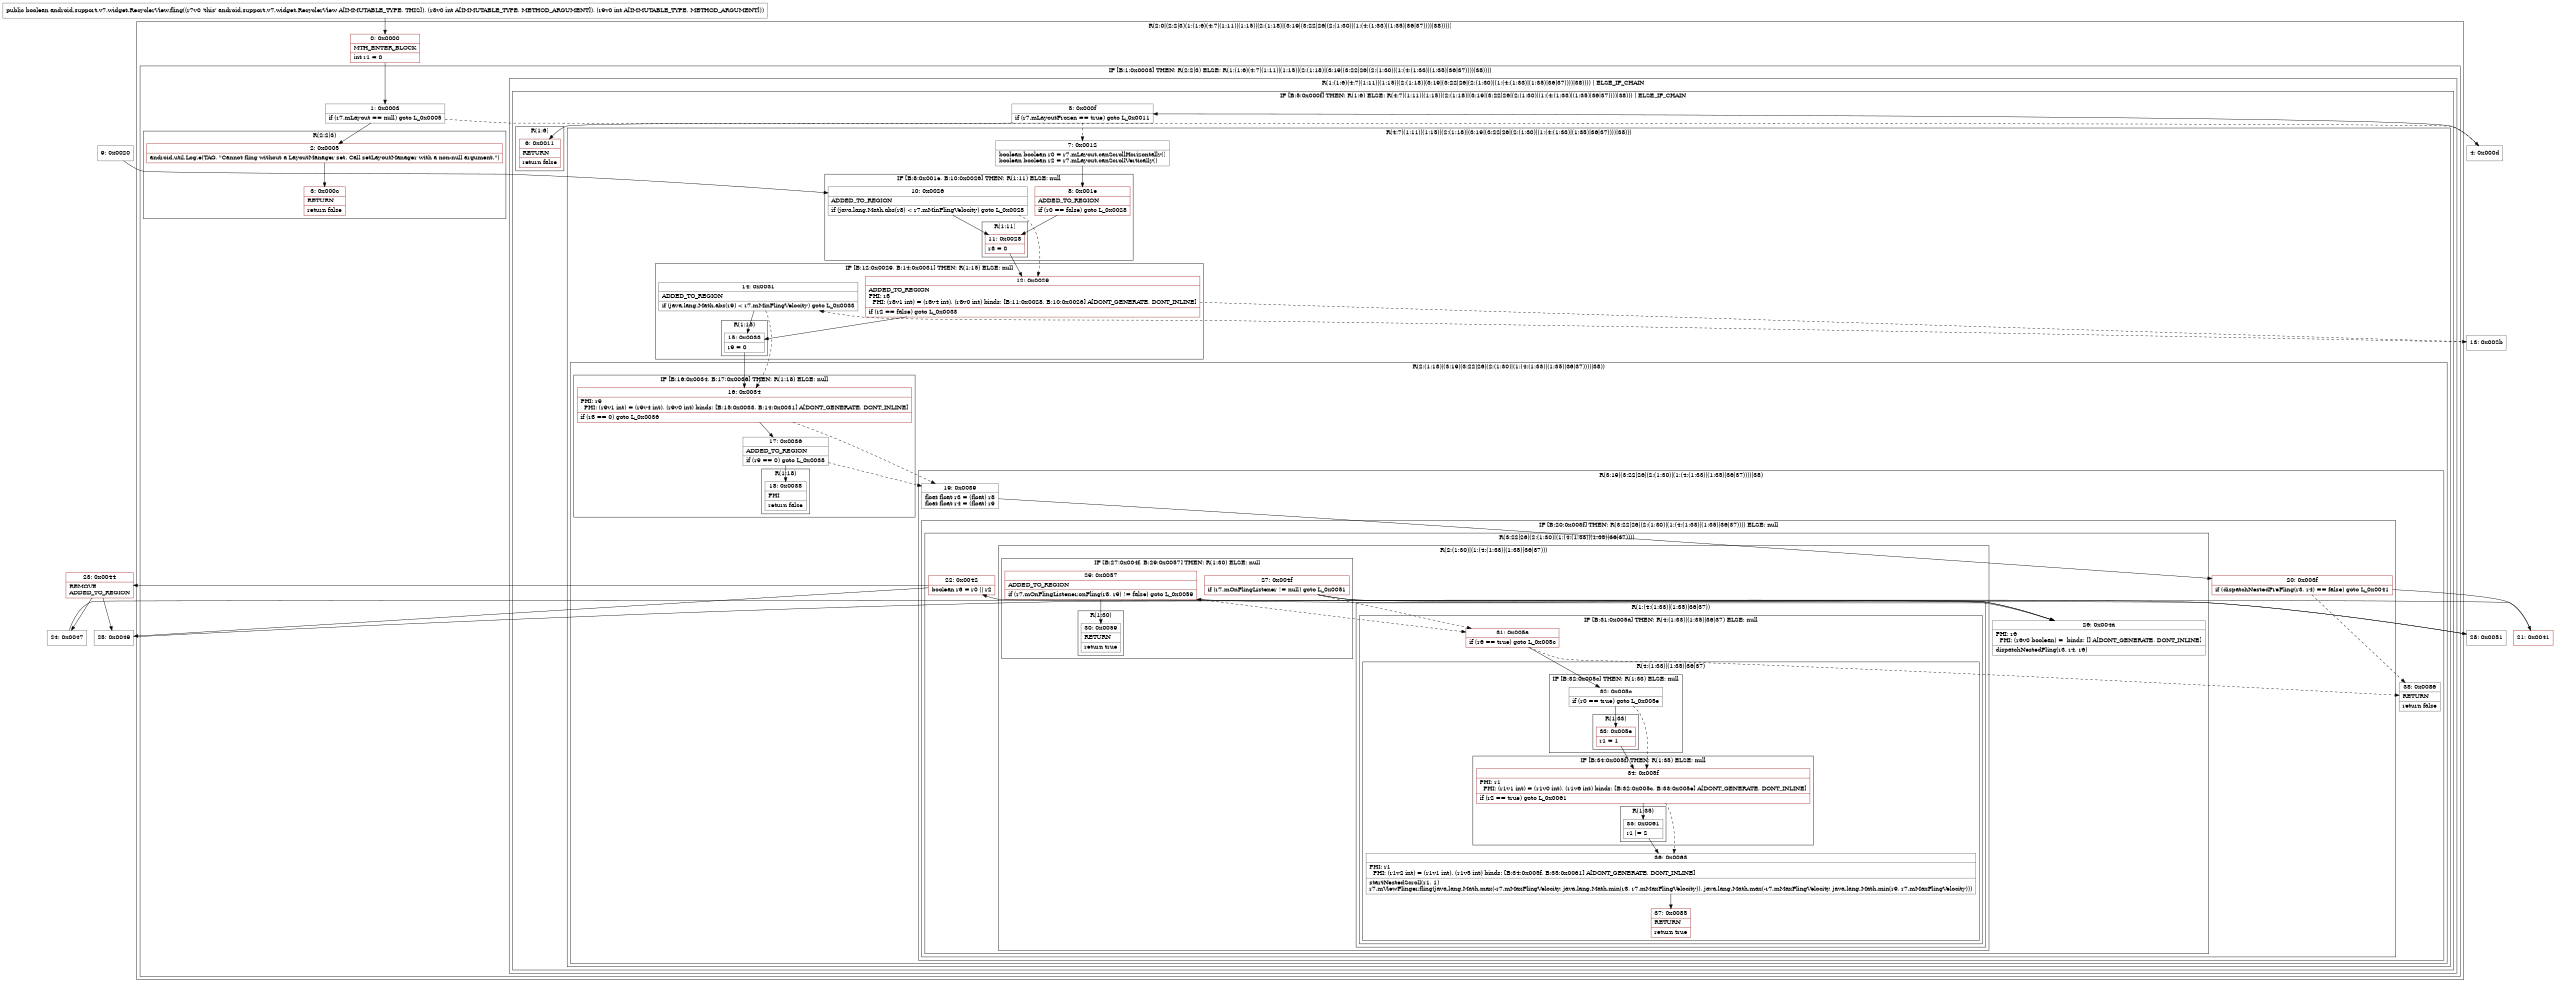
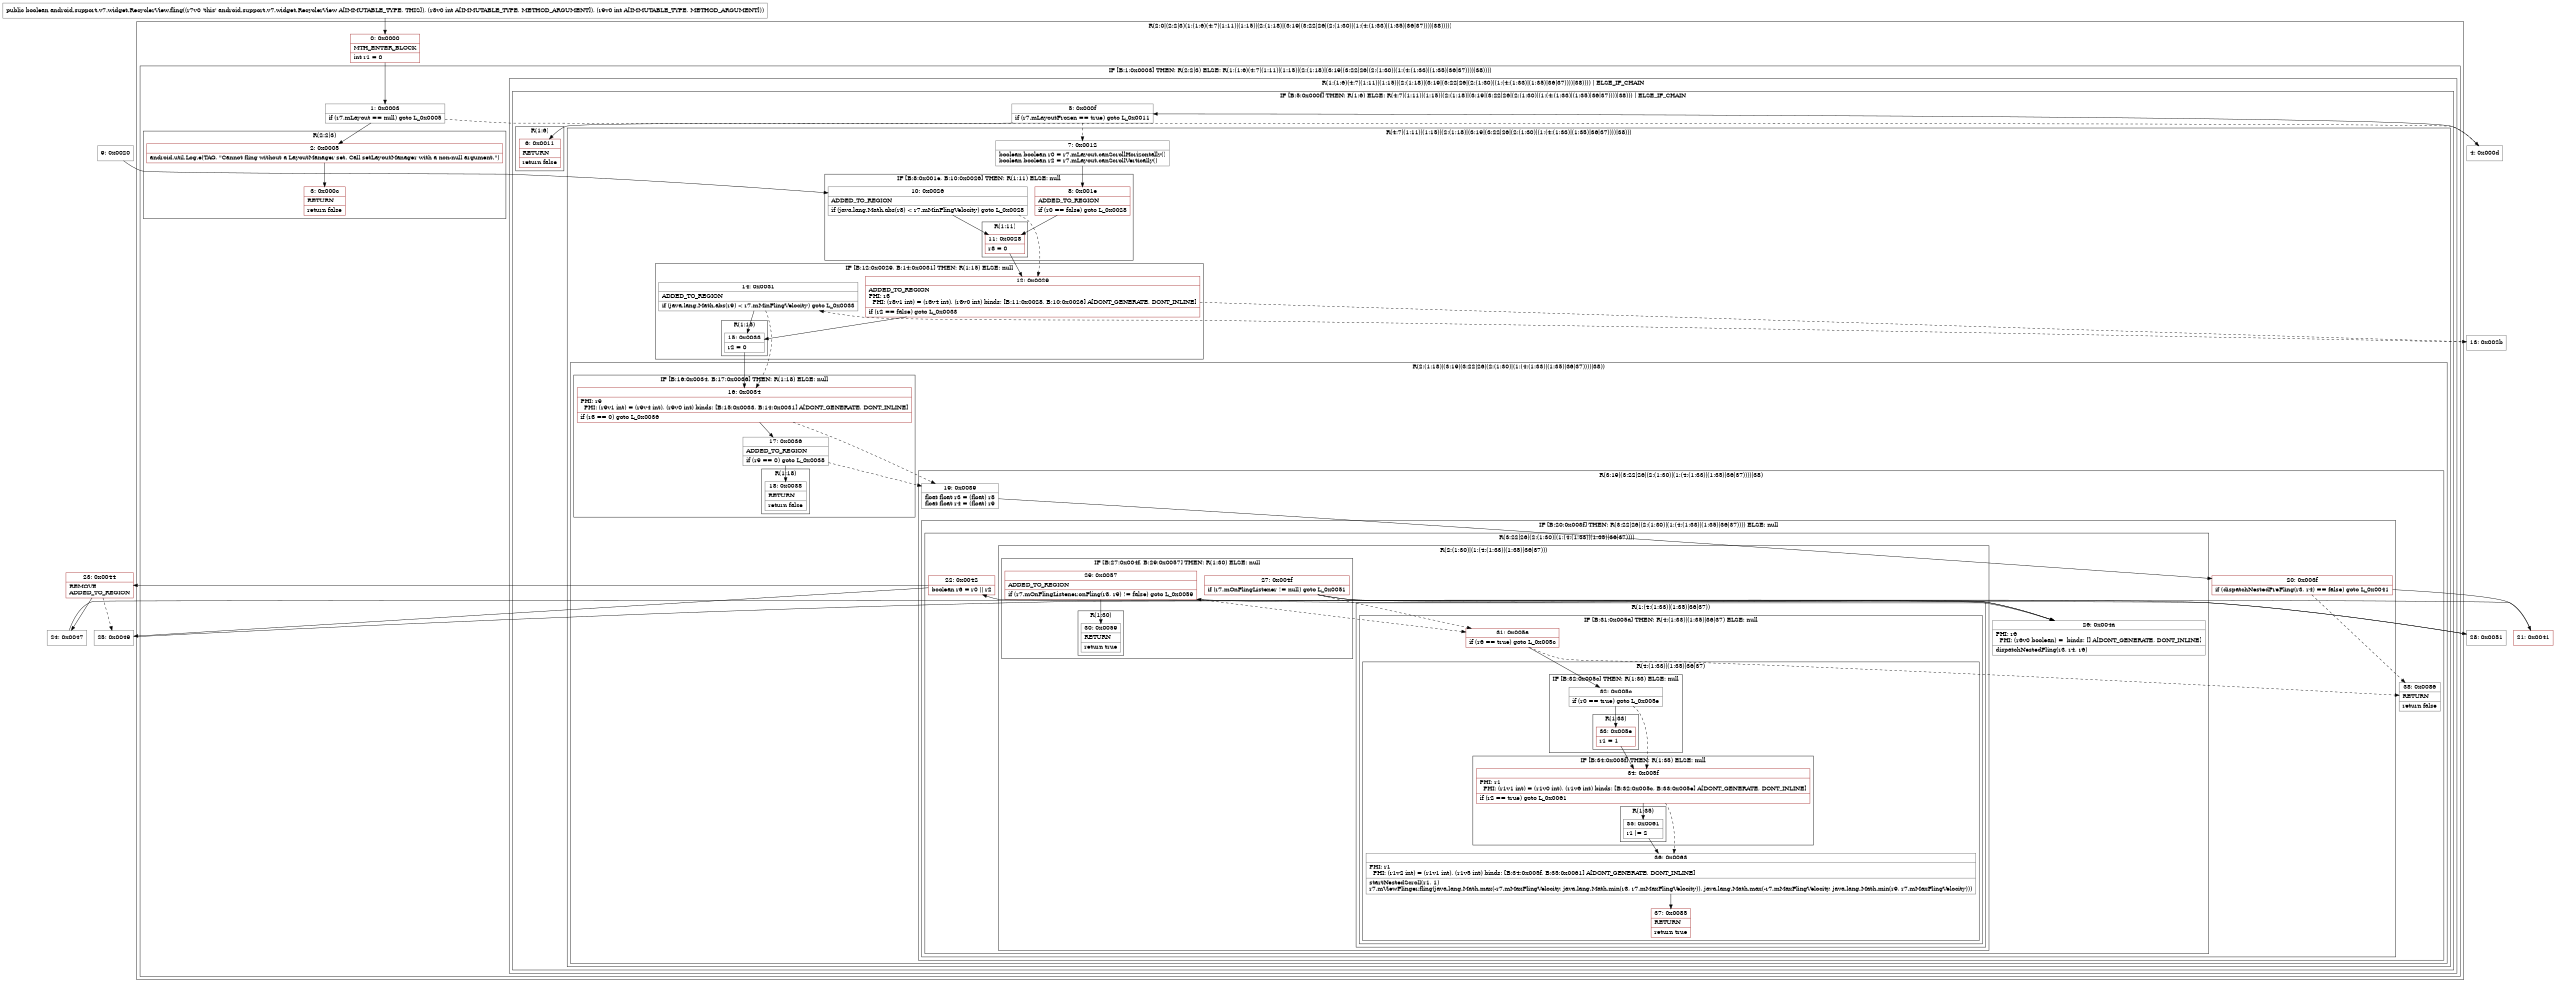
(737, 347) -> (737, 347)
(774, 496) -> (782, 496)
(107, 612) -> (107, 612)
